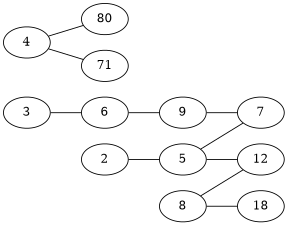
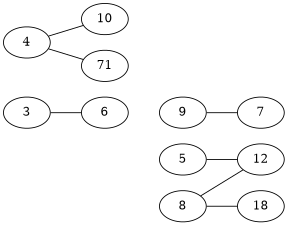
(105, 19) -> (105, 19)
(144, 113) -> none
(222, 136) -> none
(105, 159) -> none
